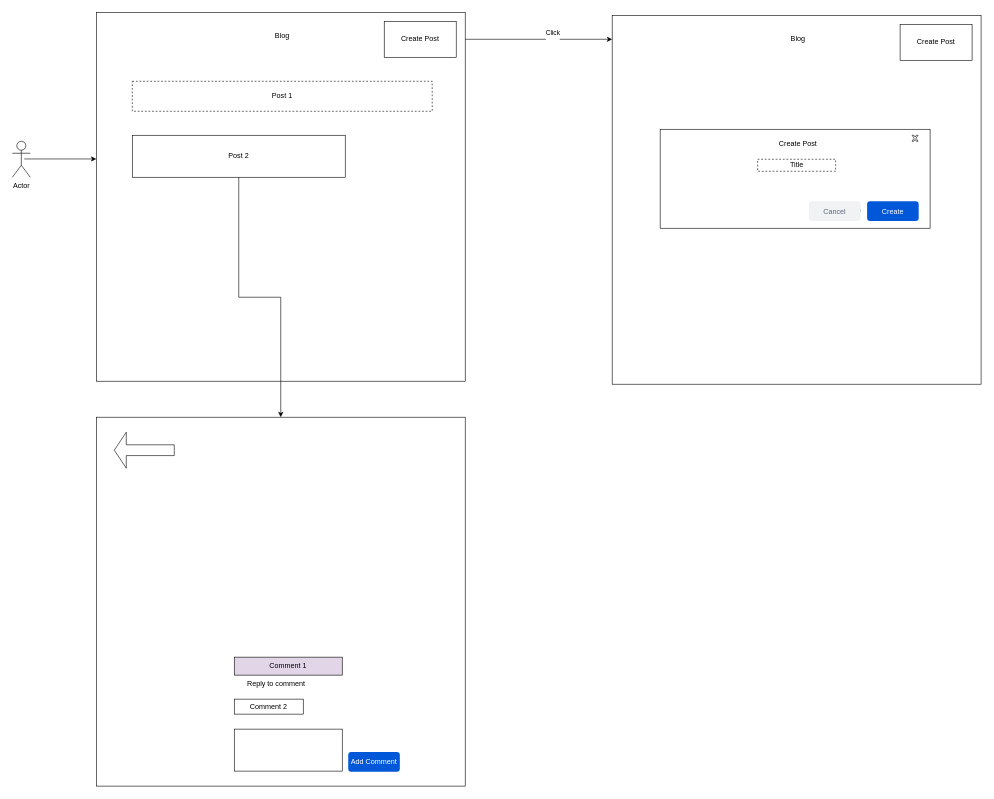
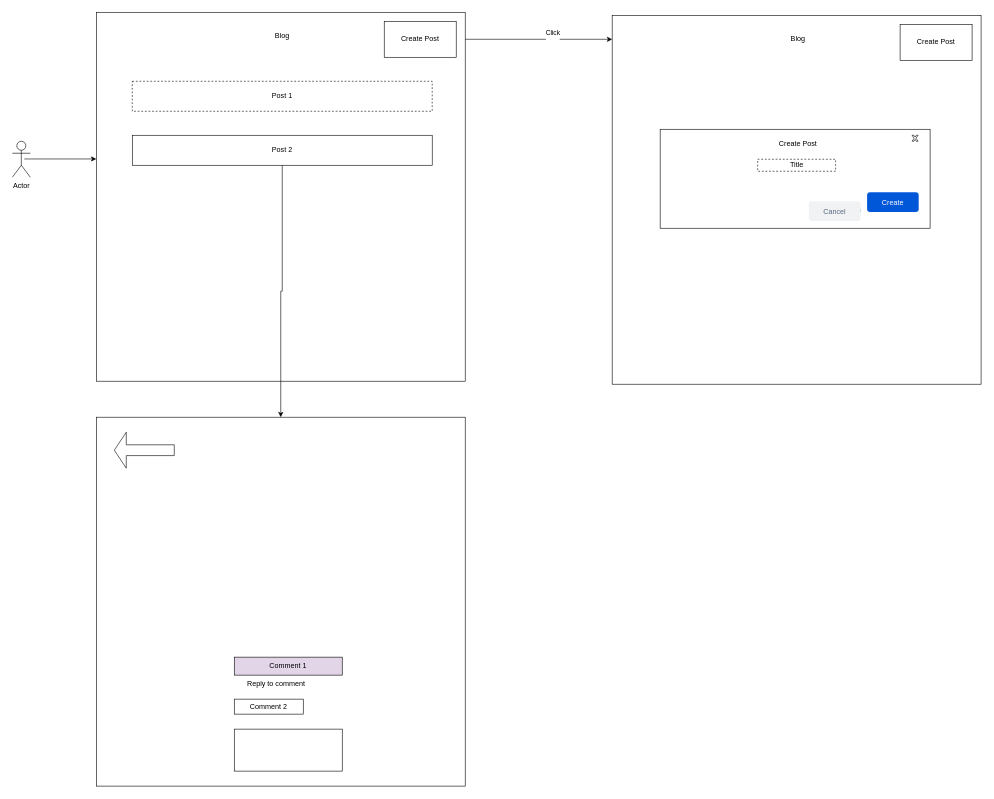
(239, 156) -> (282, 150)
(893, 211) -> (893, 202)
(374, 762) -> none
